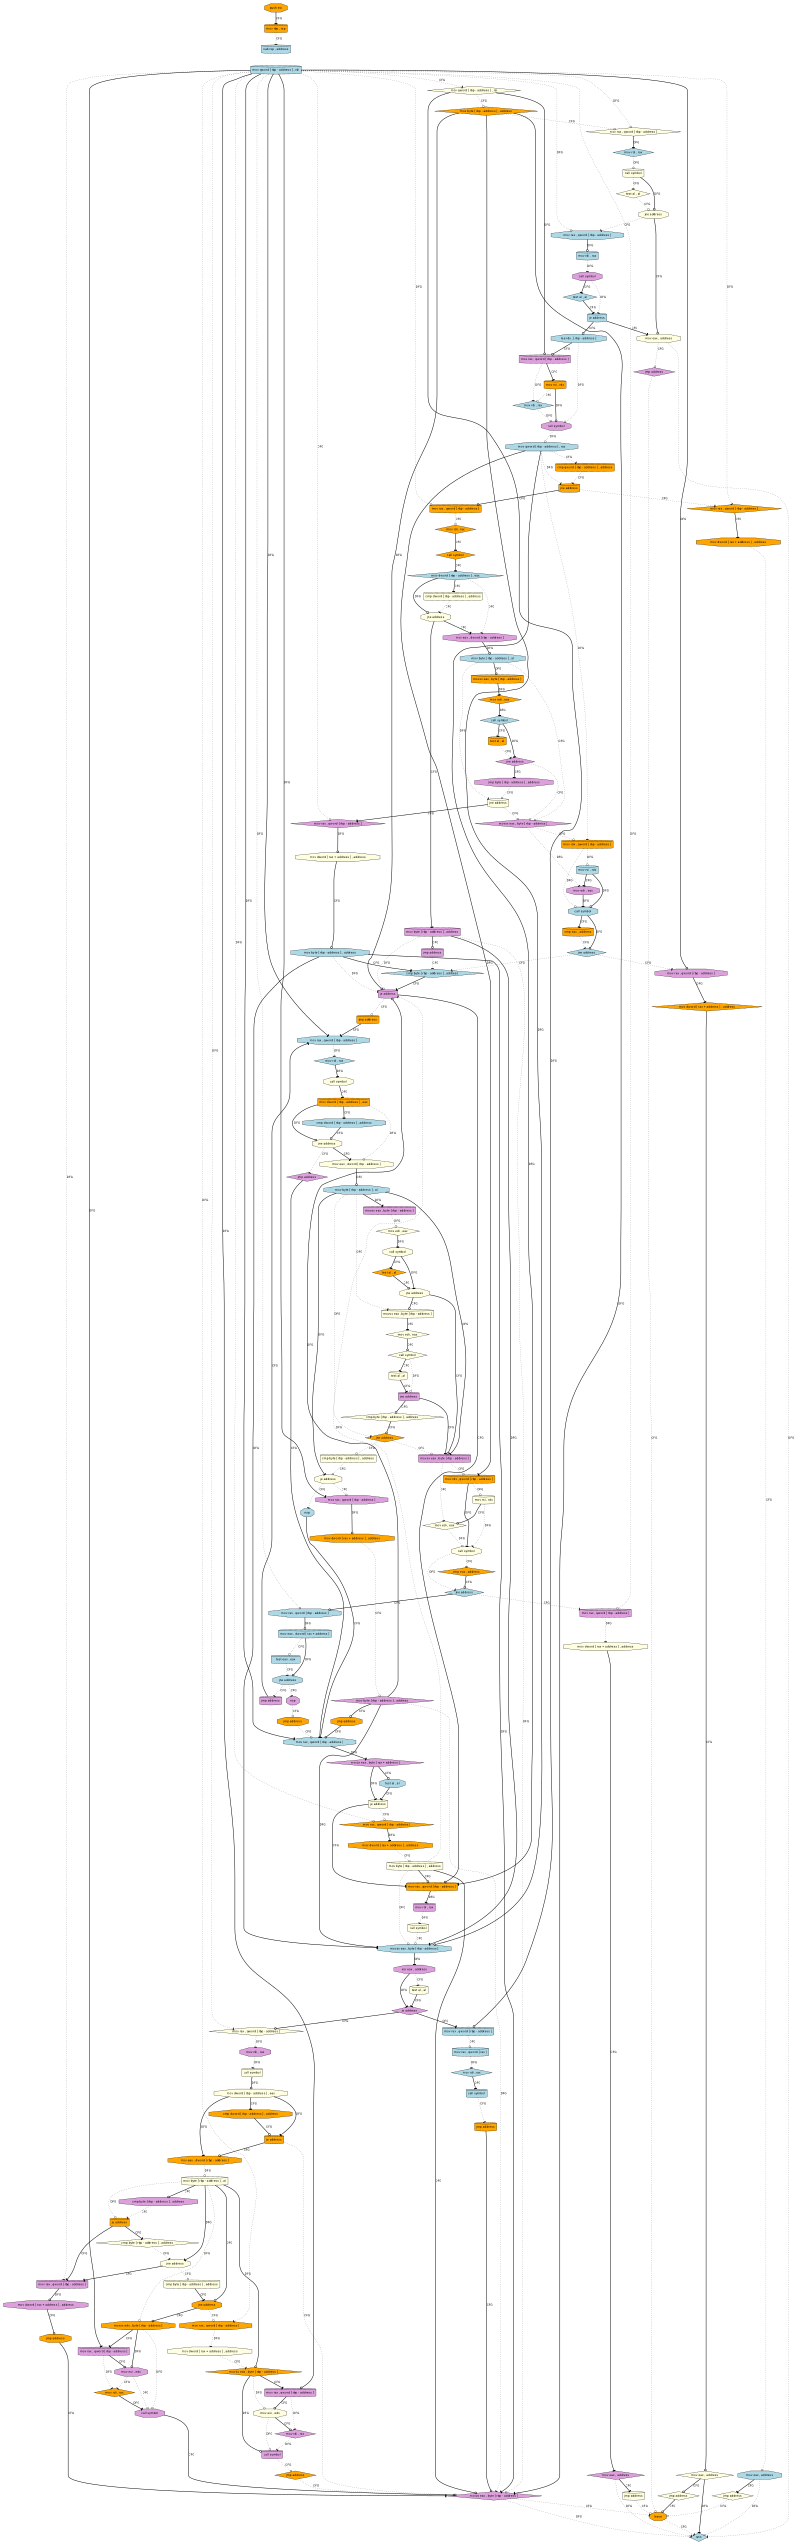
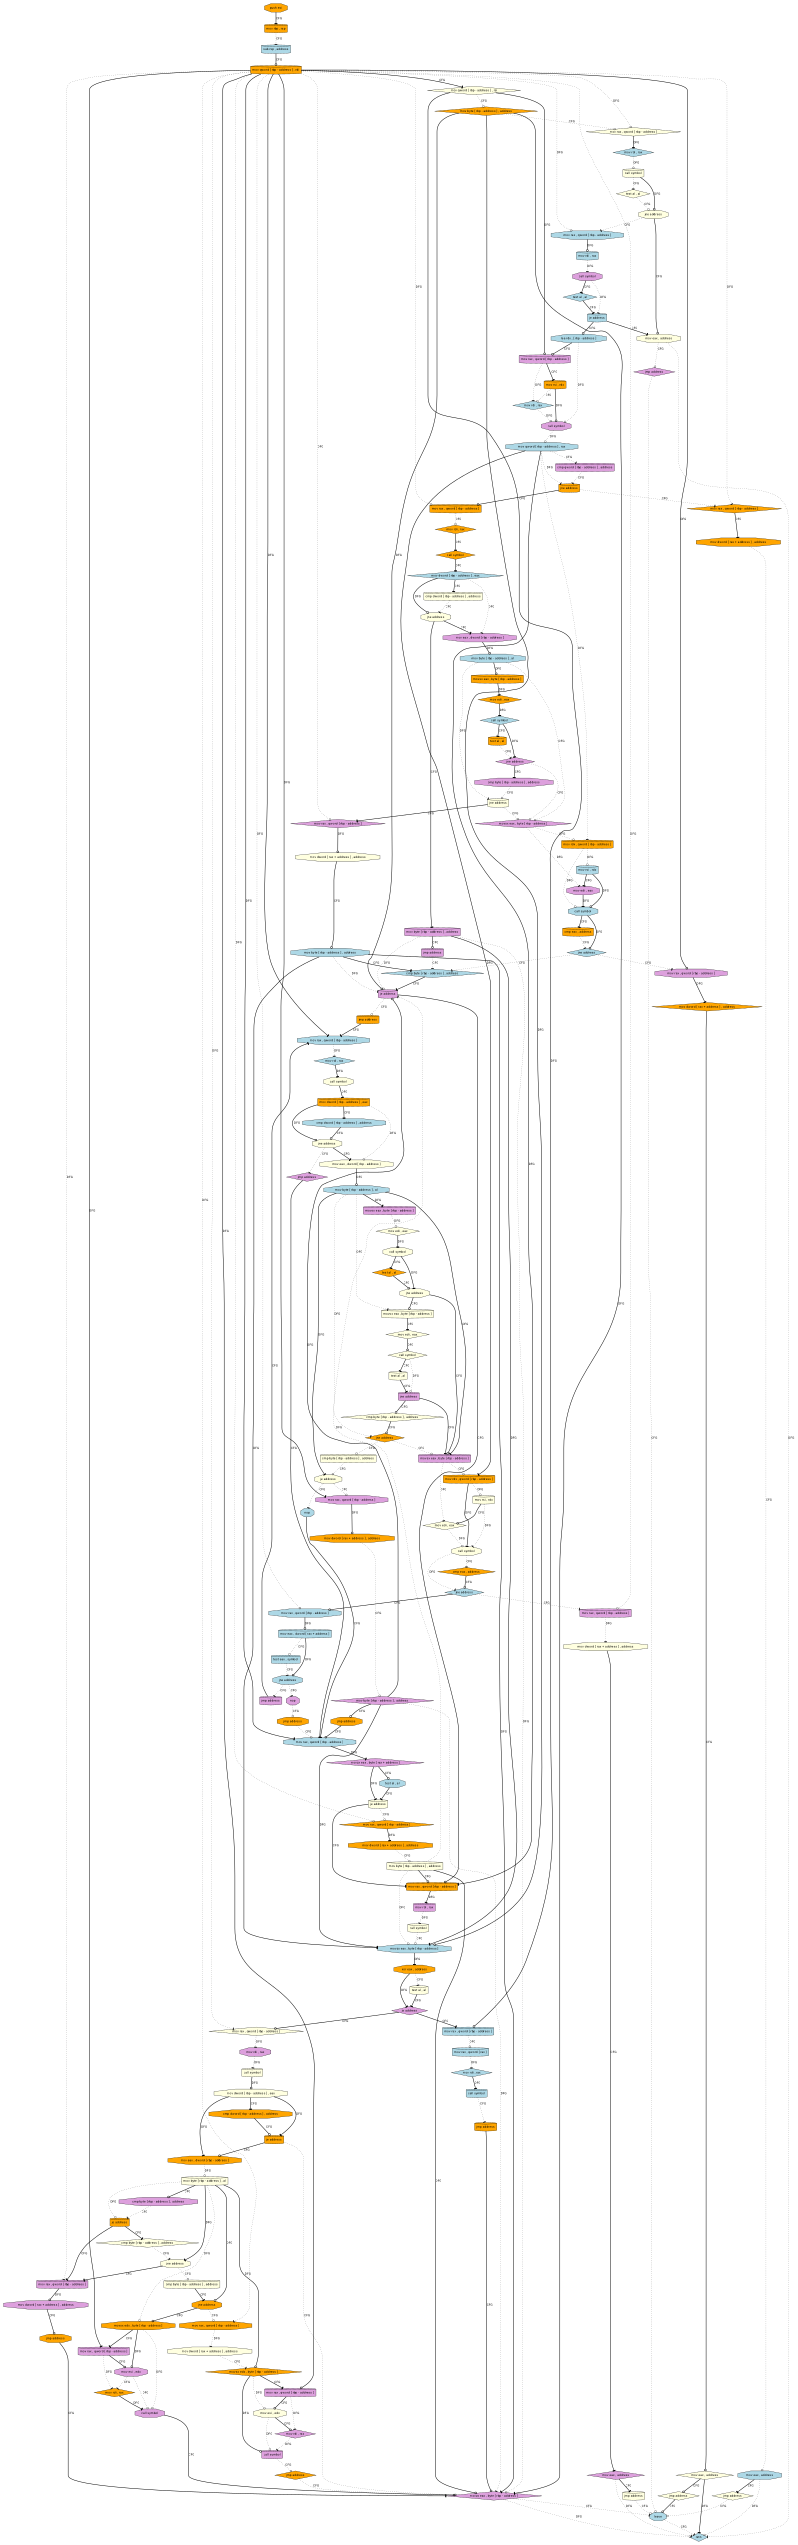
none -> (276, 59)
(276, 70) -> (276, 70)
(386, 75) -> (386, 75)
(585, 467) -> (585, 467)
(286, 1659) -> (286, 1659)
(414, 1969) -> (414, 1969)
(658, 2517) -> (658, 2517)
